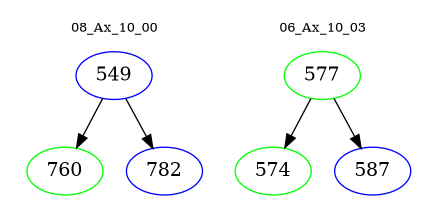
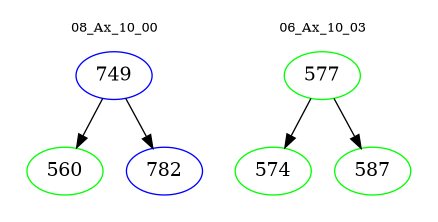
(114, 76) -> (114, 76)
(65, 171) -> (65, 171)
(373, 171) -> (373, 171)
